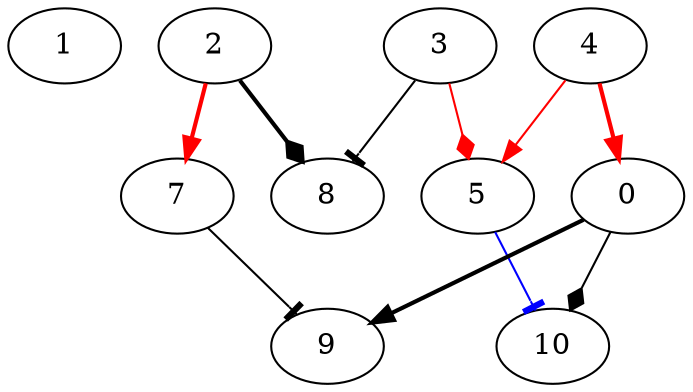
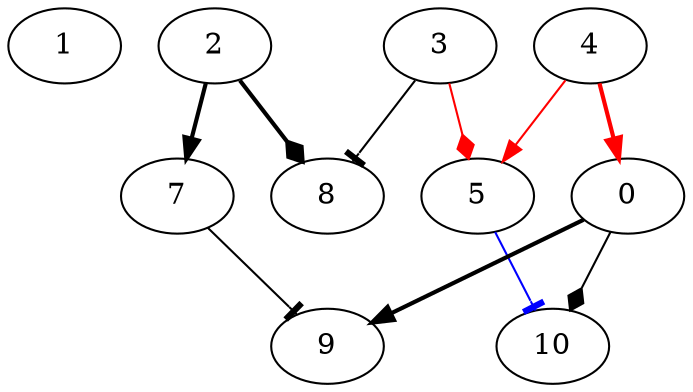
(199, 111) -> (199, 111)
